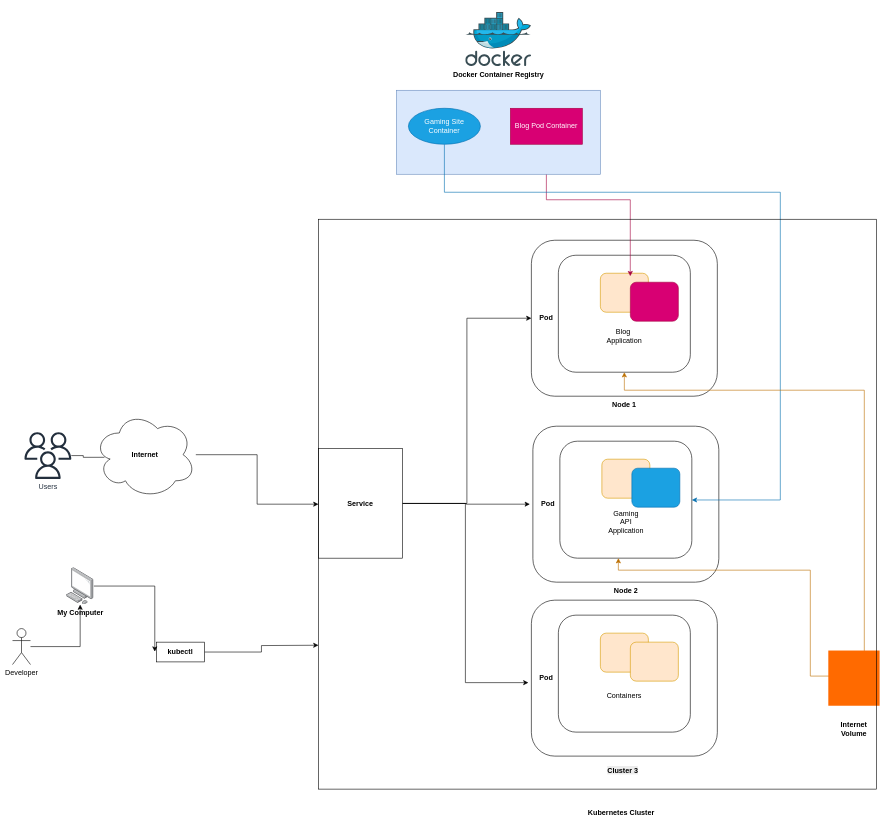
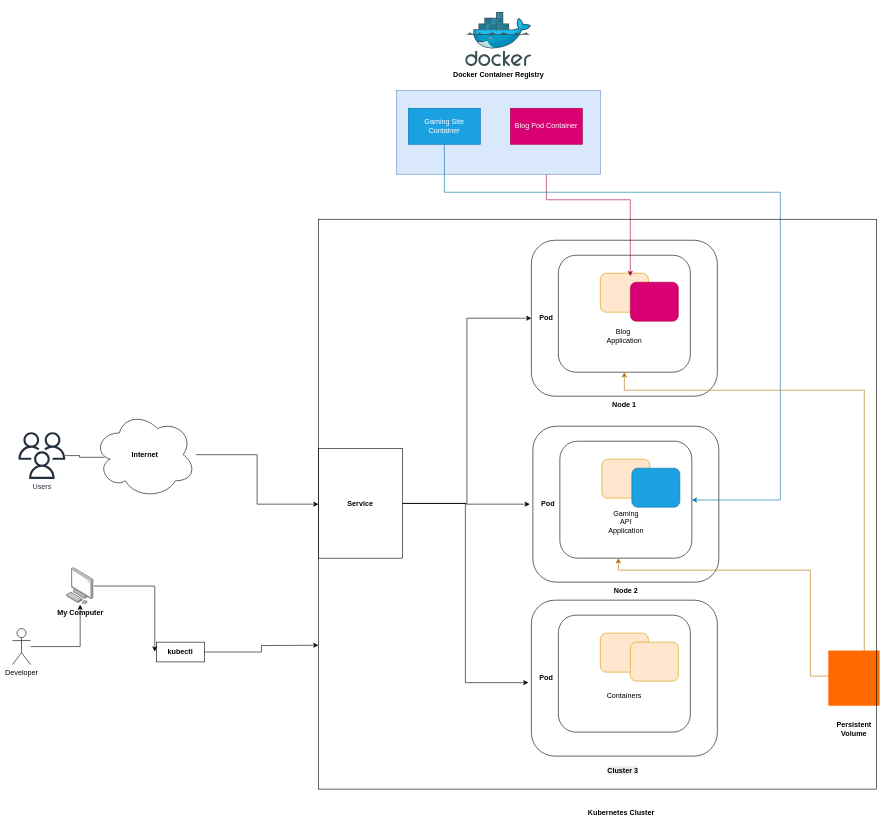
(444, 126) -> (444, 126)
(48, 456) -> (42, 456)
(854, 729) -> (854, 729)
